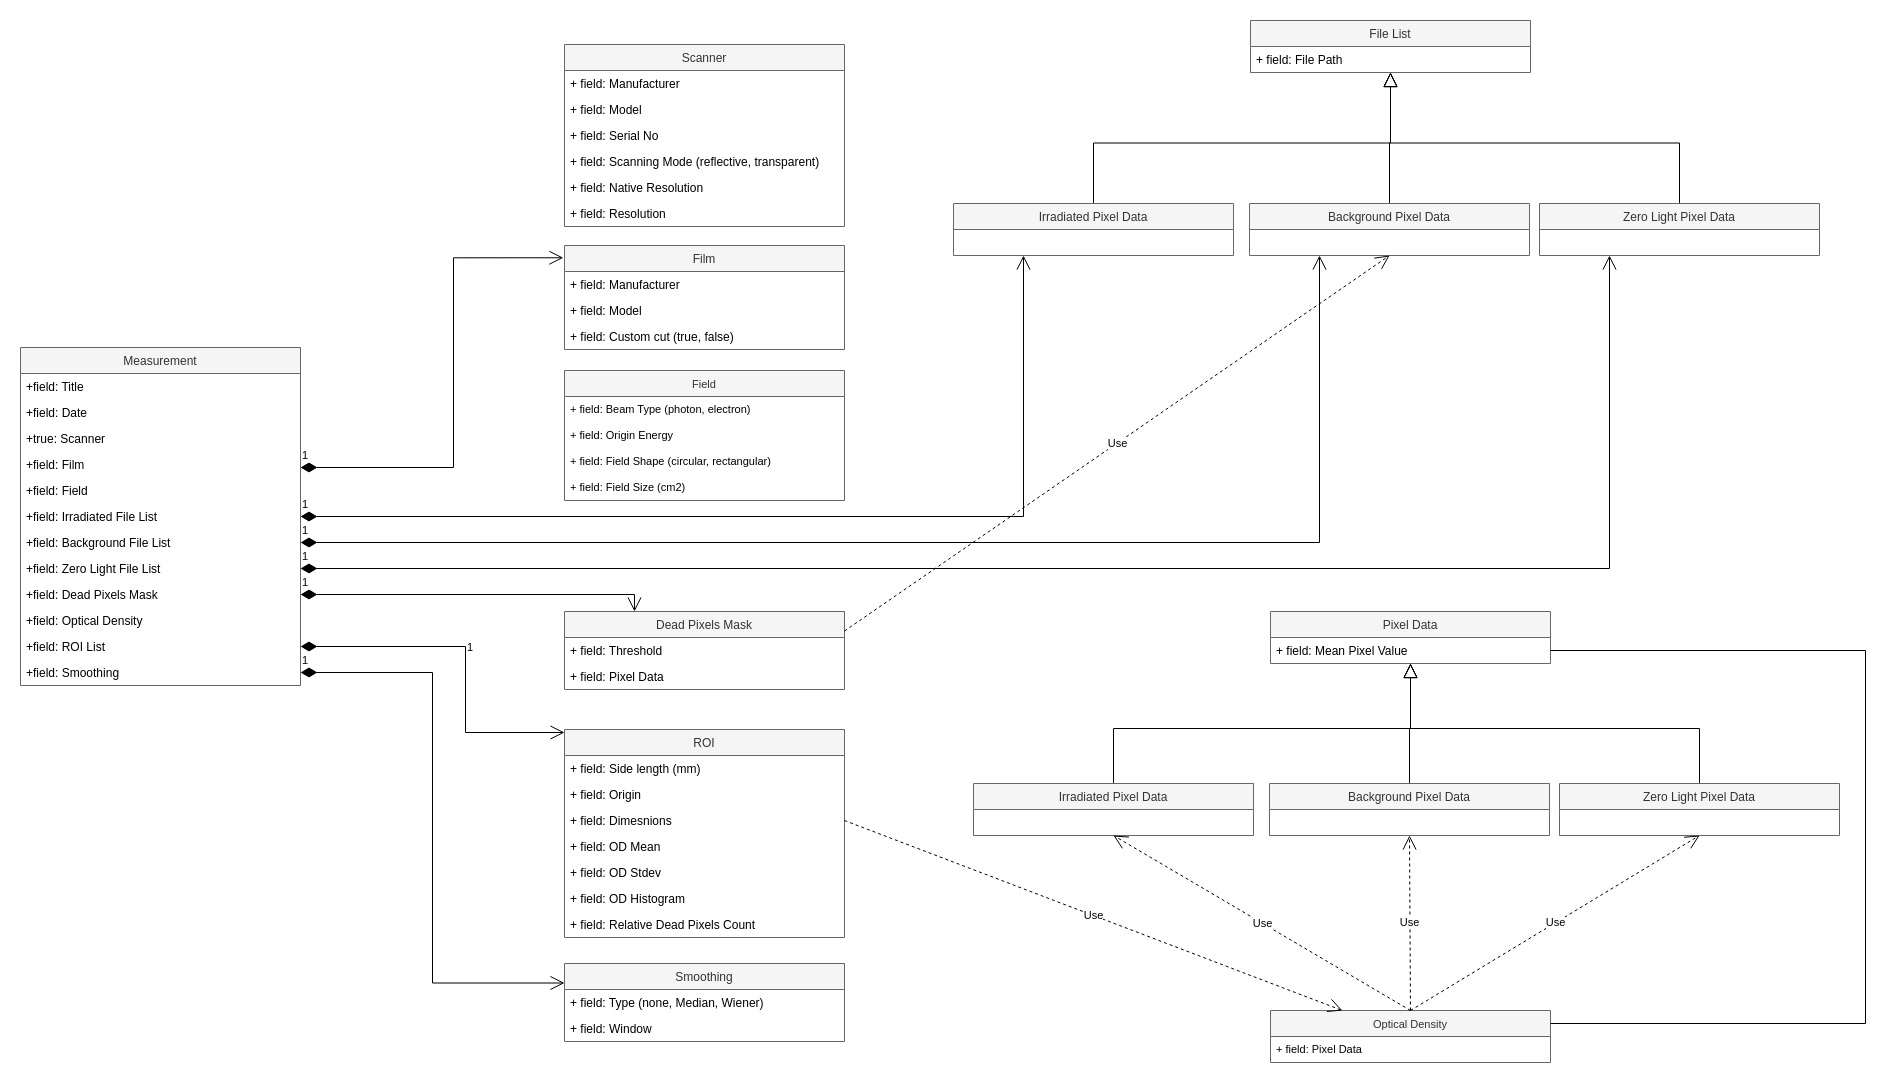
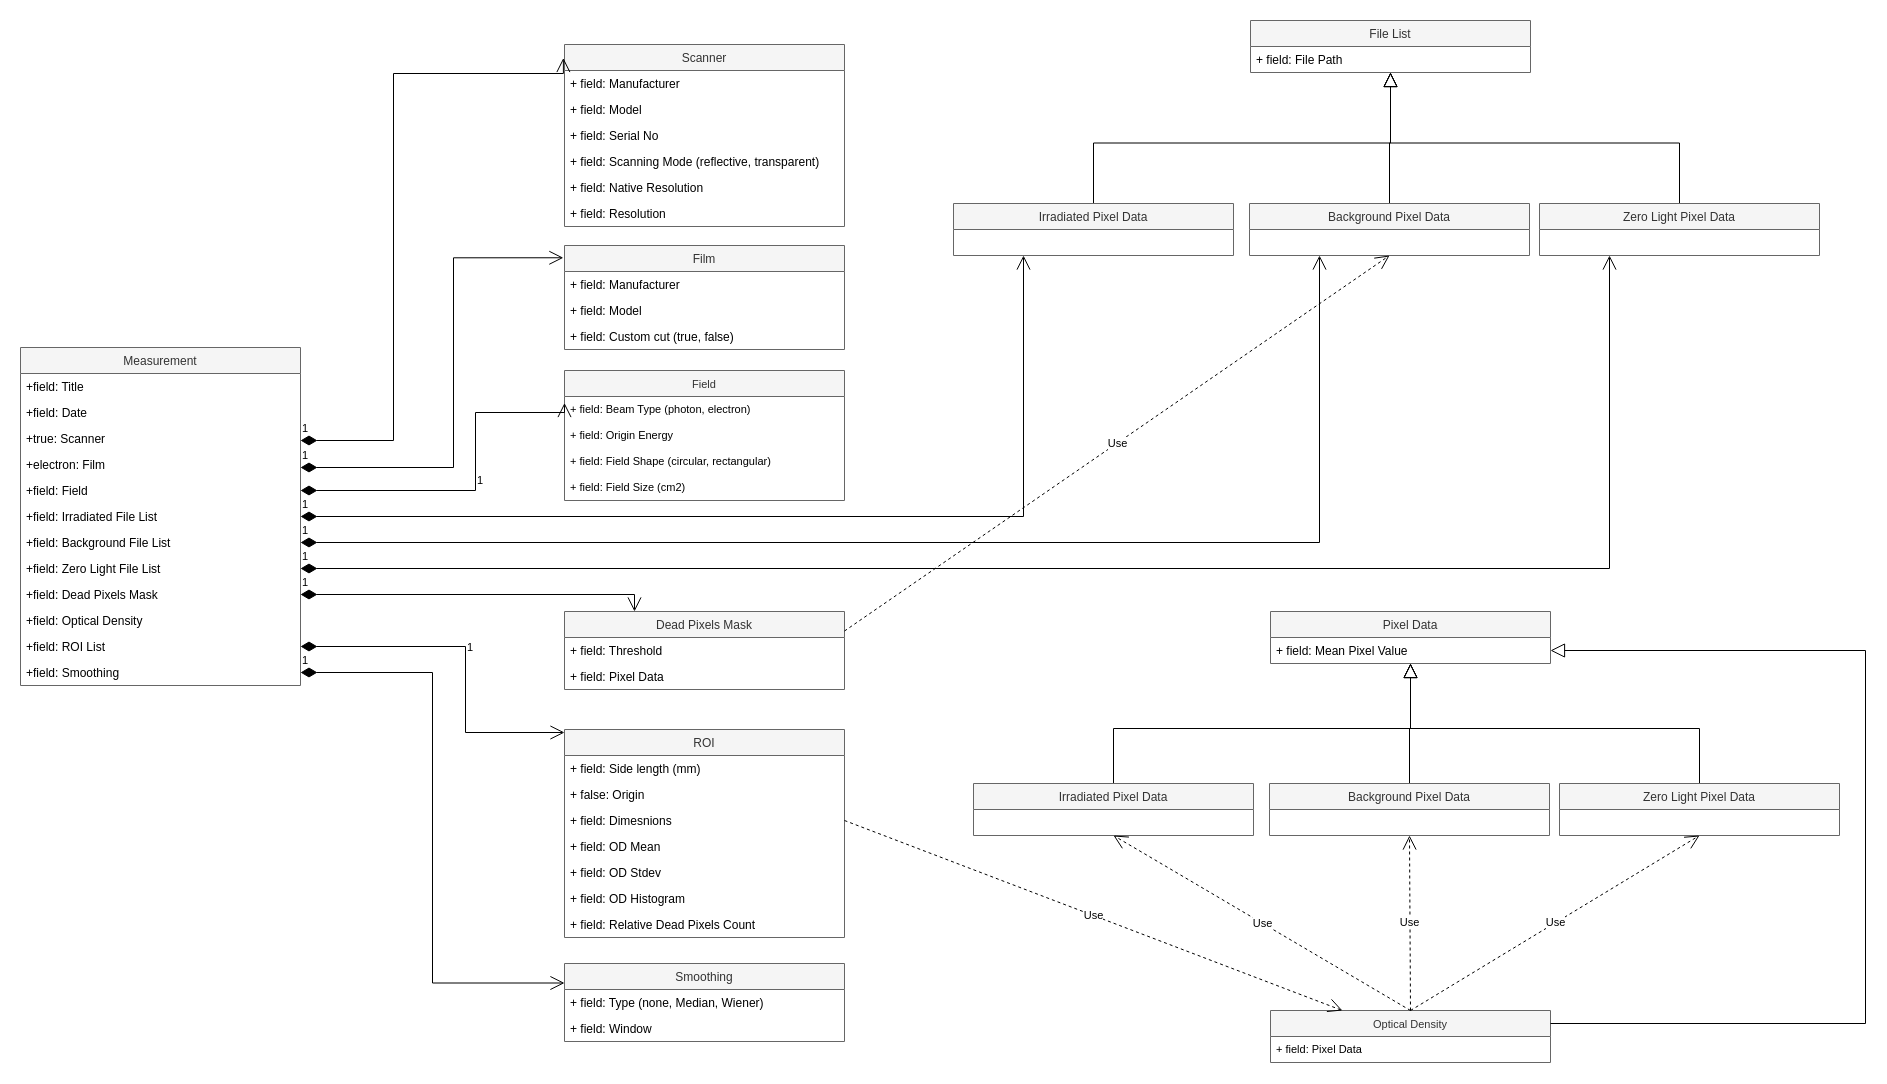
none -> (394, 205)
(57, 465) -> (69, 465)
none -> (476, 488)
(1560, 651) -> (1566, 651)
(609, 795) -> (611, 795)
